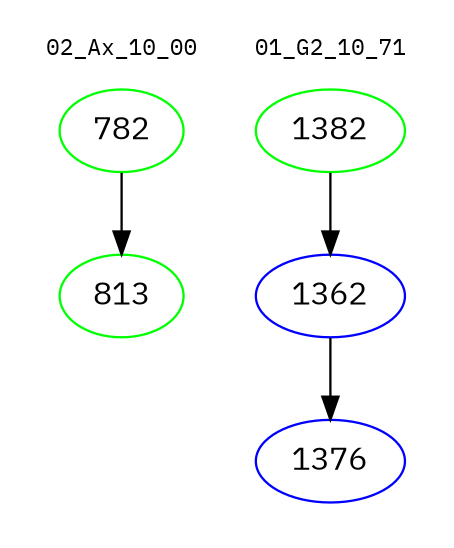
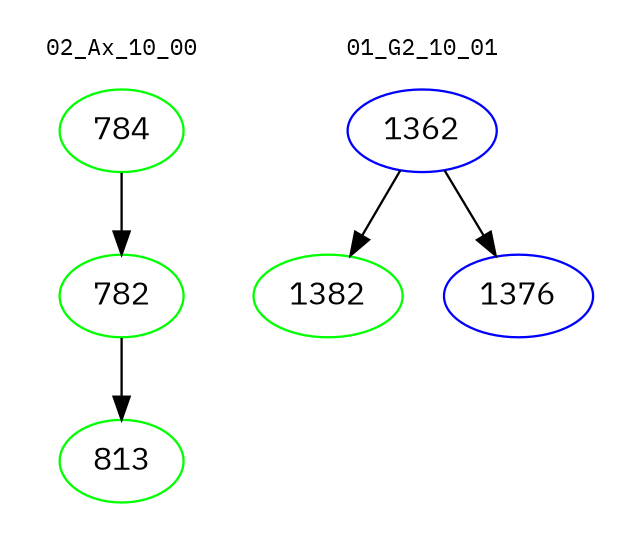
(332, 49) -> (423, 49)
none -> (122, 131)
(330, 202) -> (381, 203)
